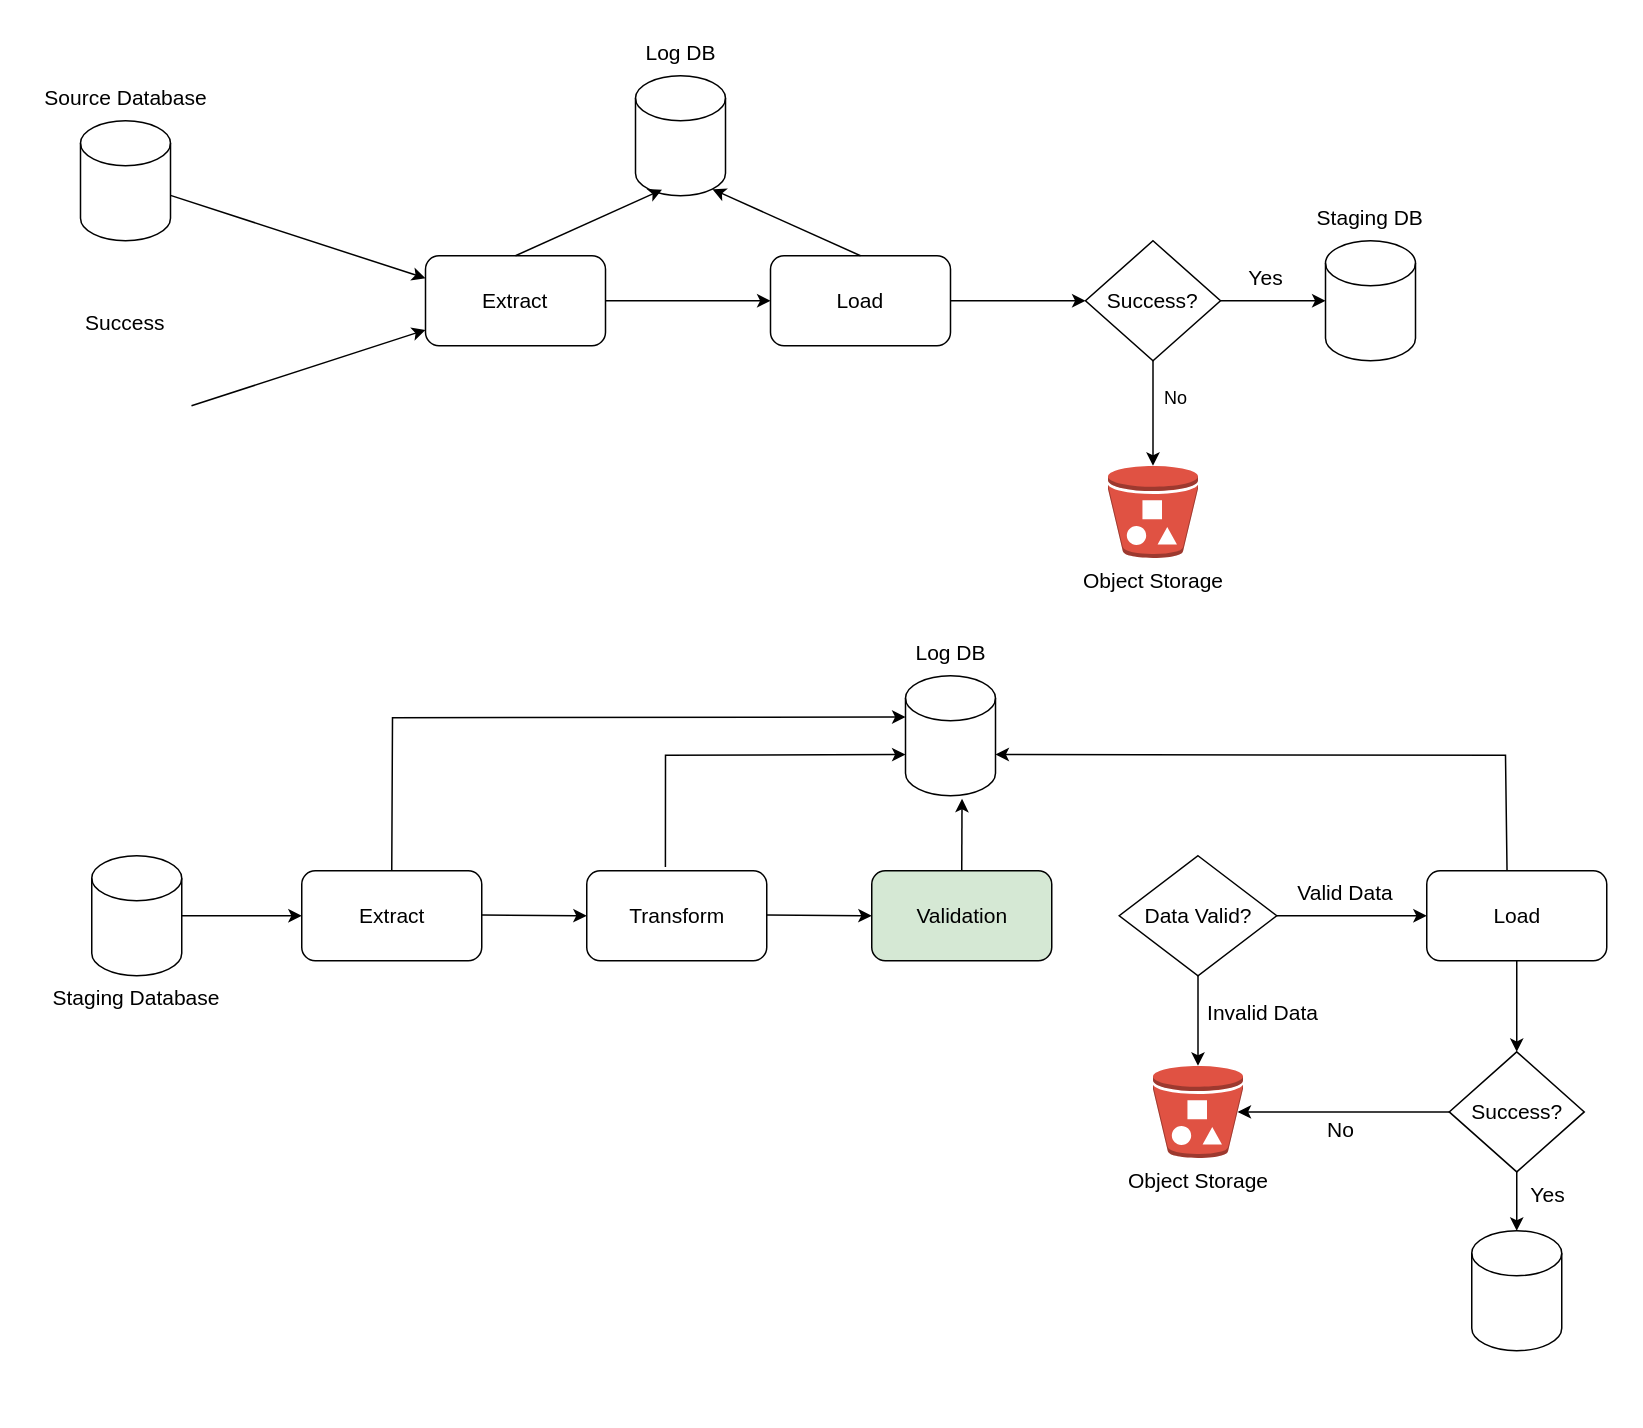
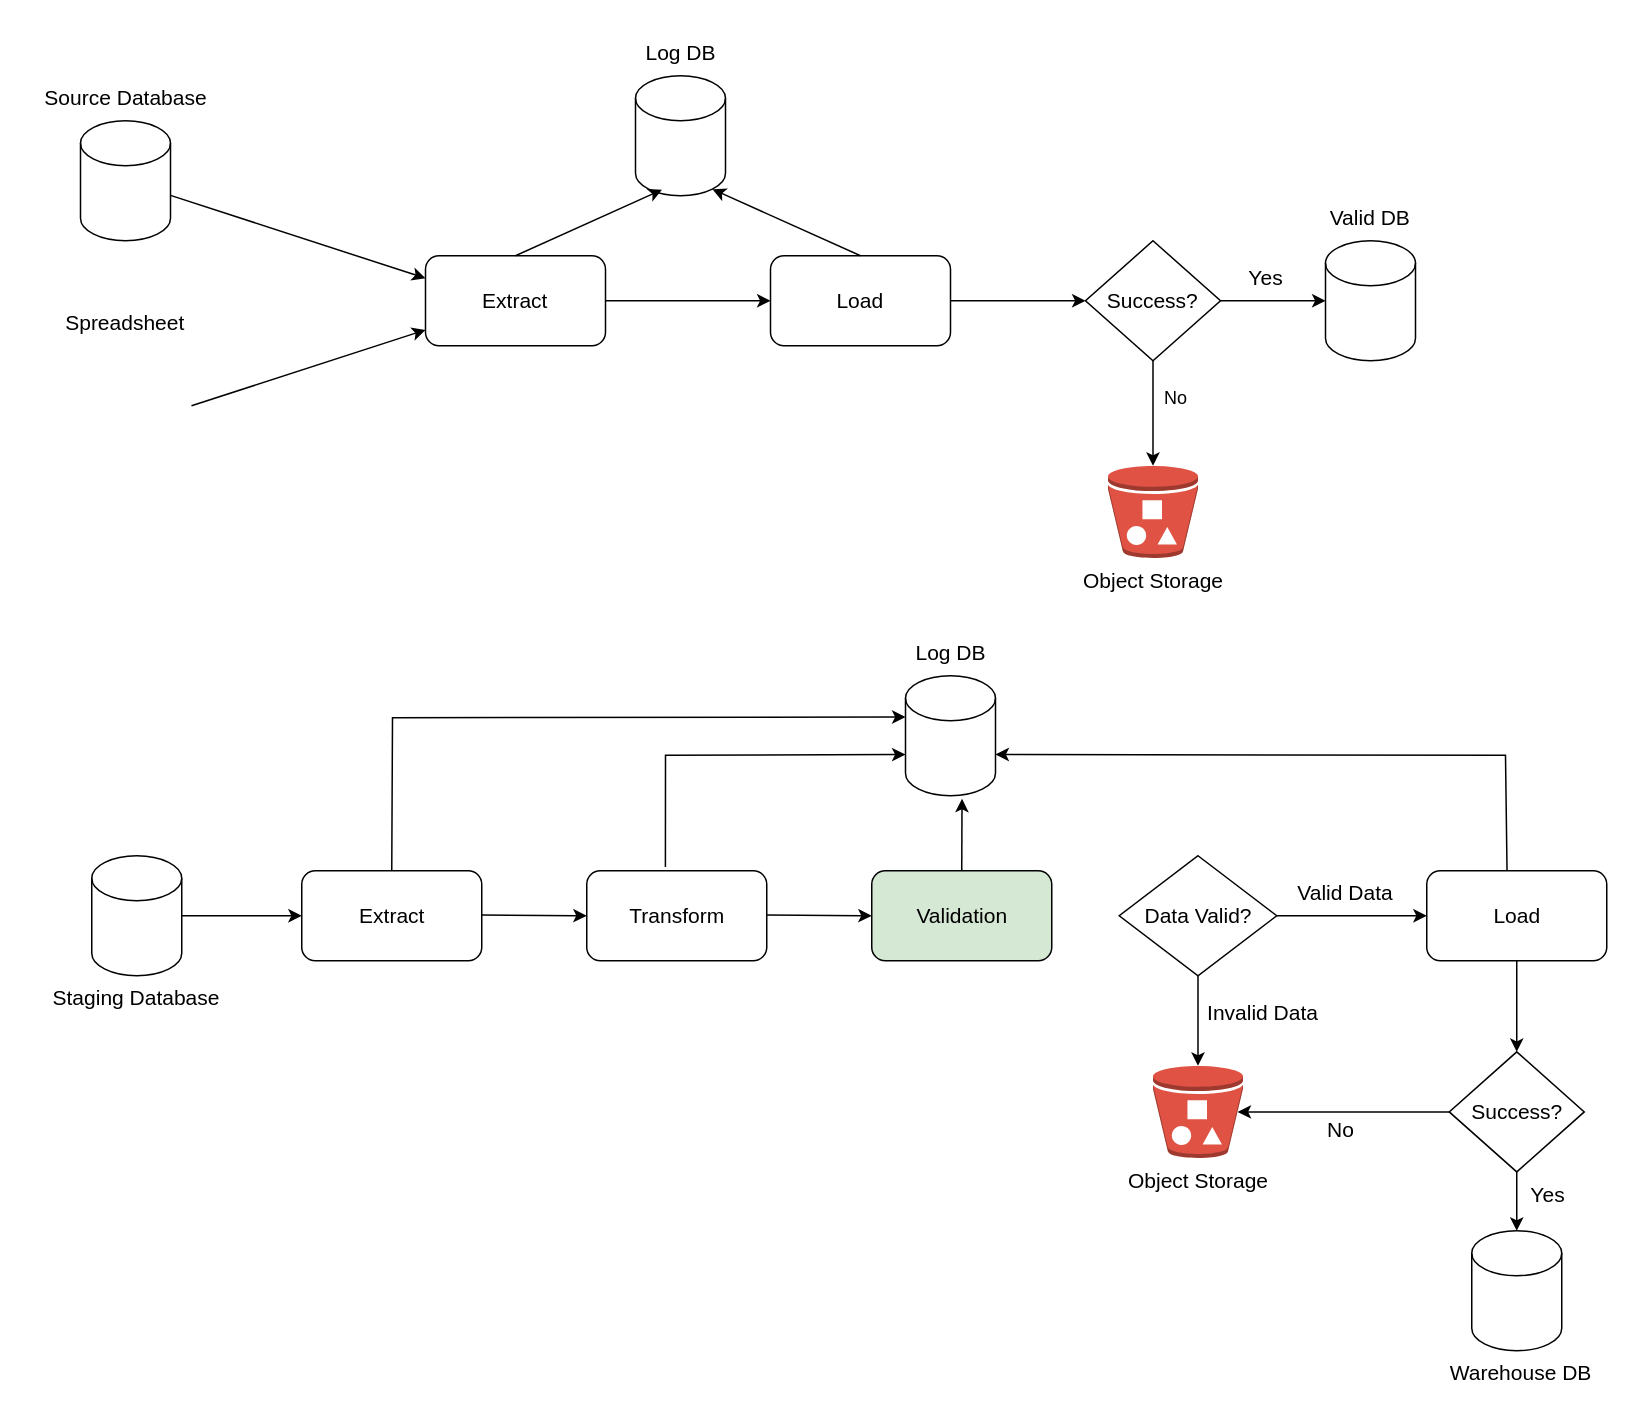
(1370, 218) -> (1370, 218)
(125, 323) -> (125, 323)
none -> (1520, 1373)
